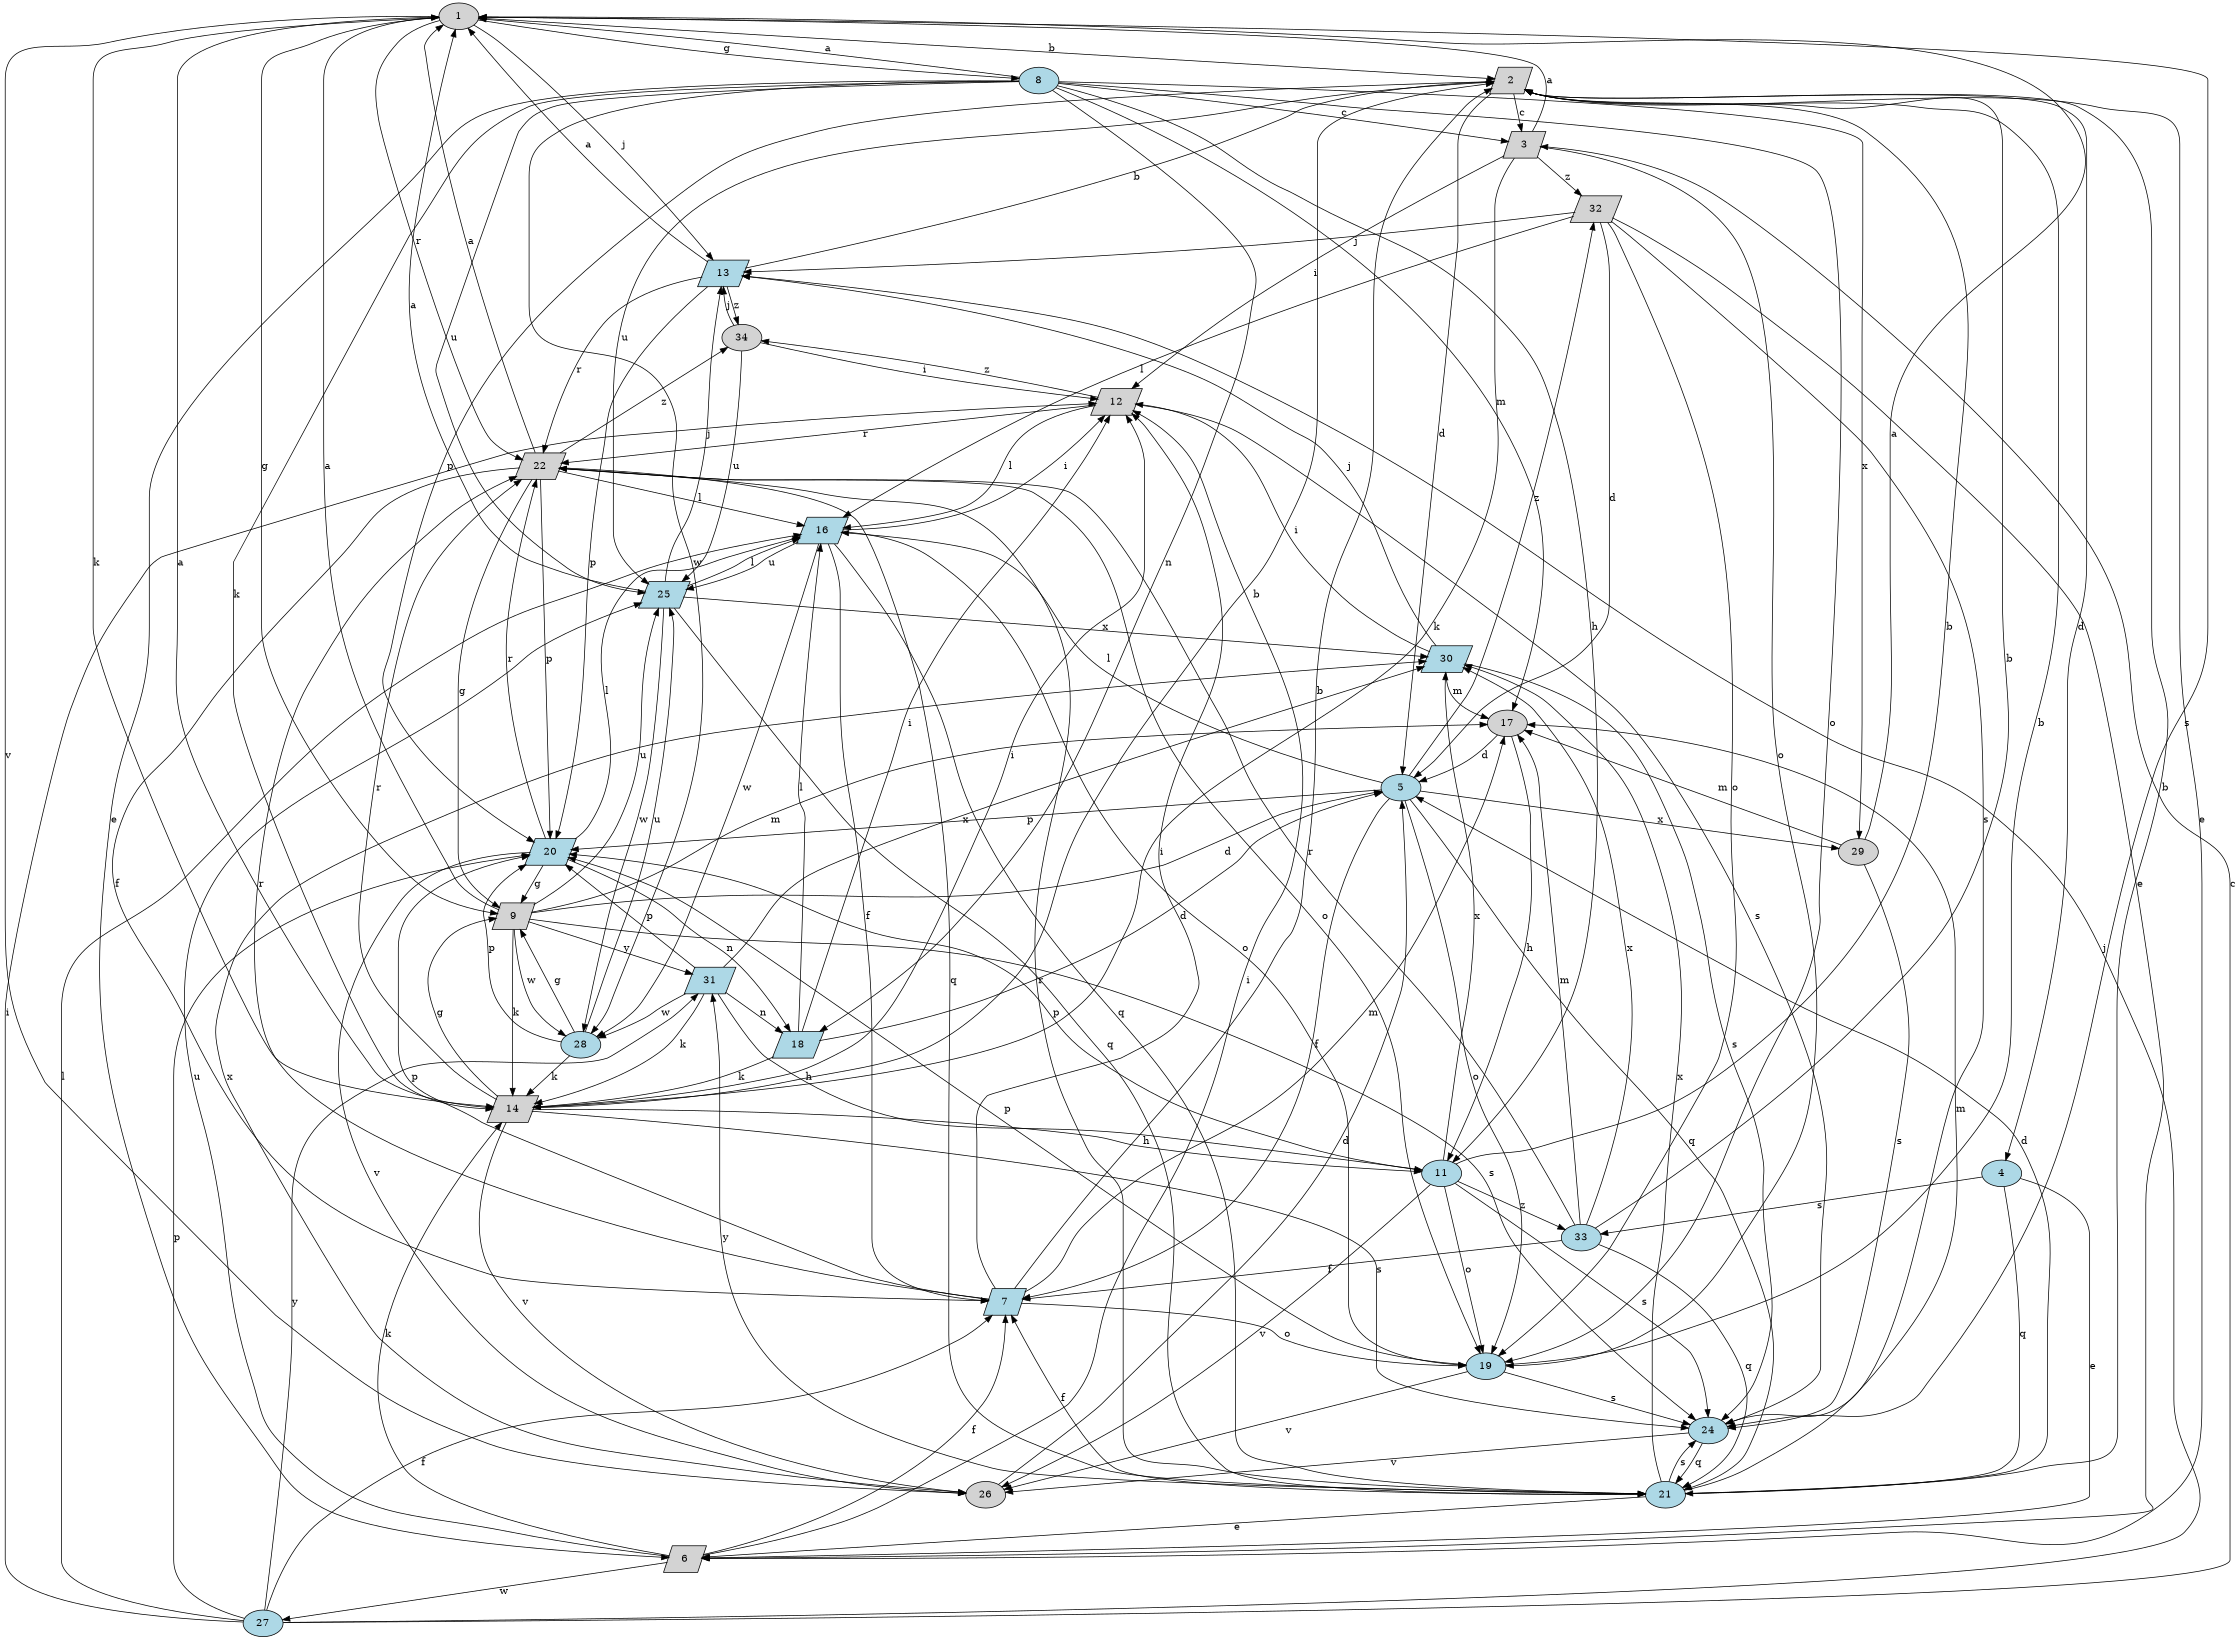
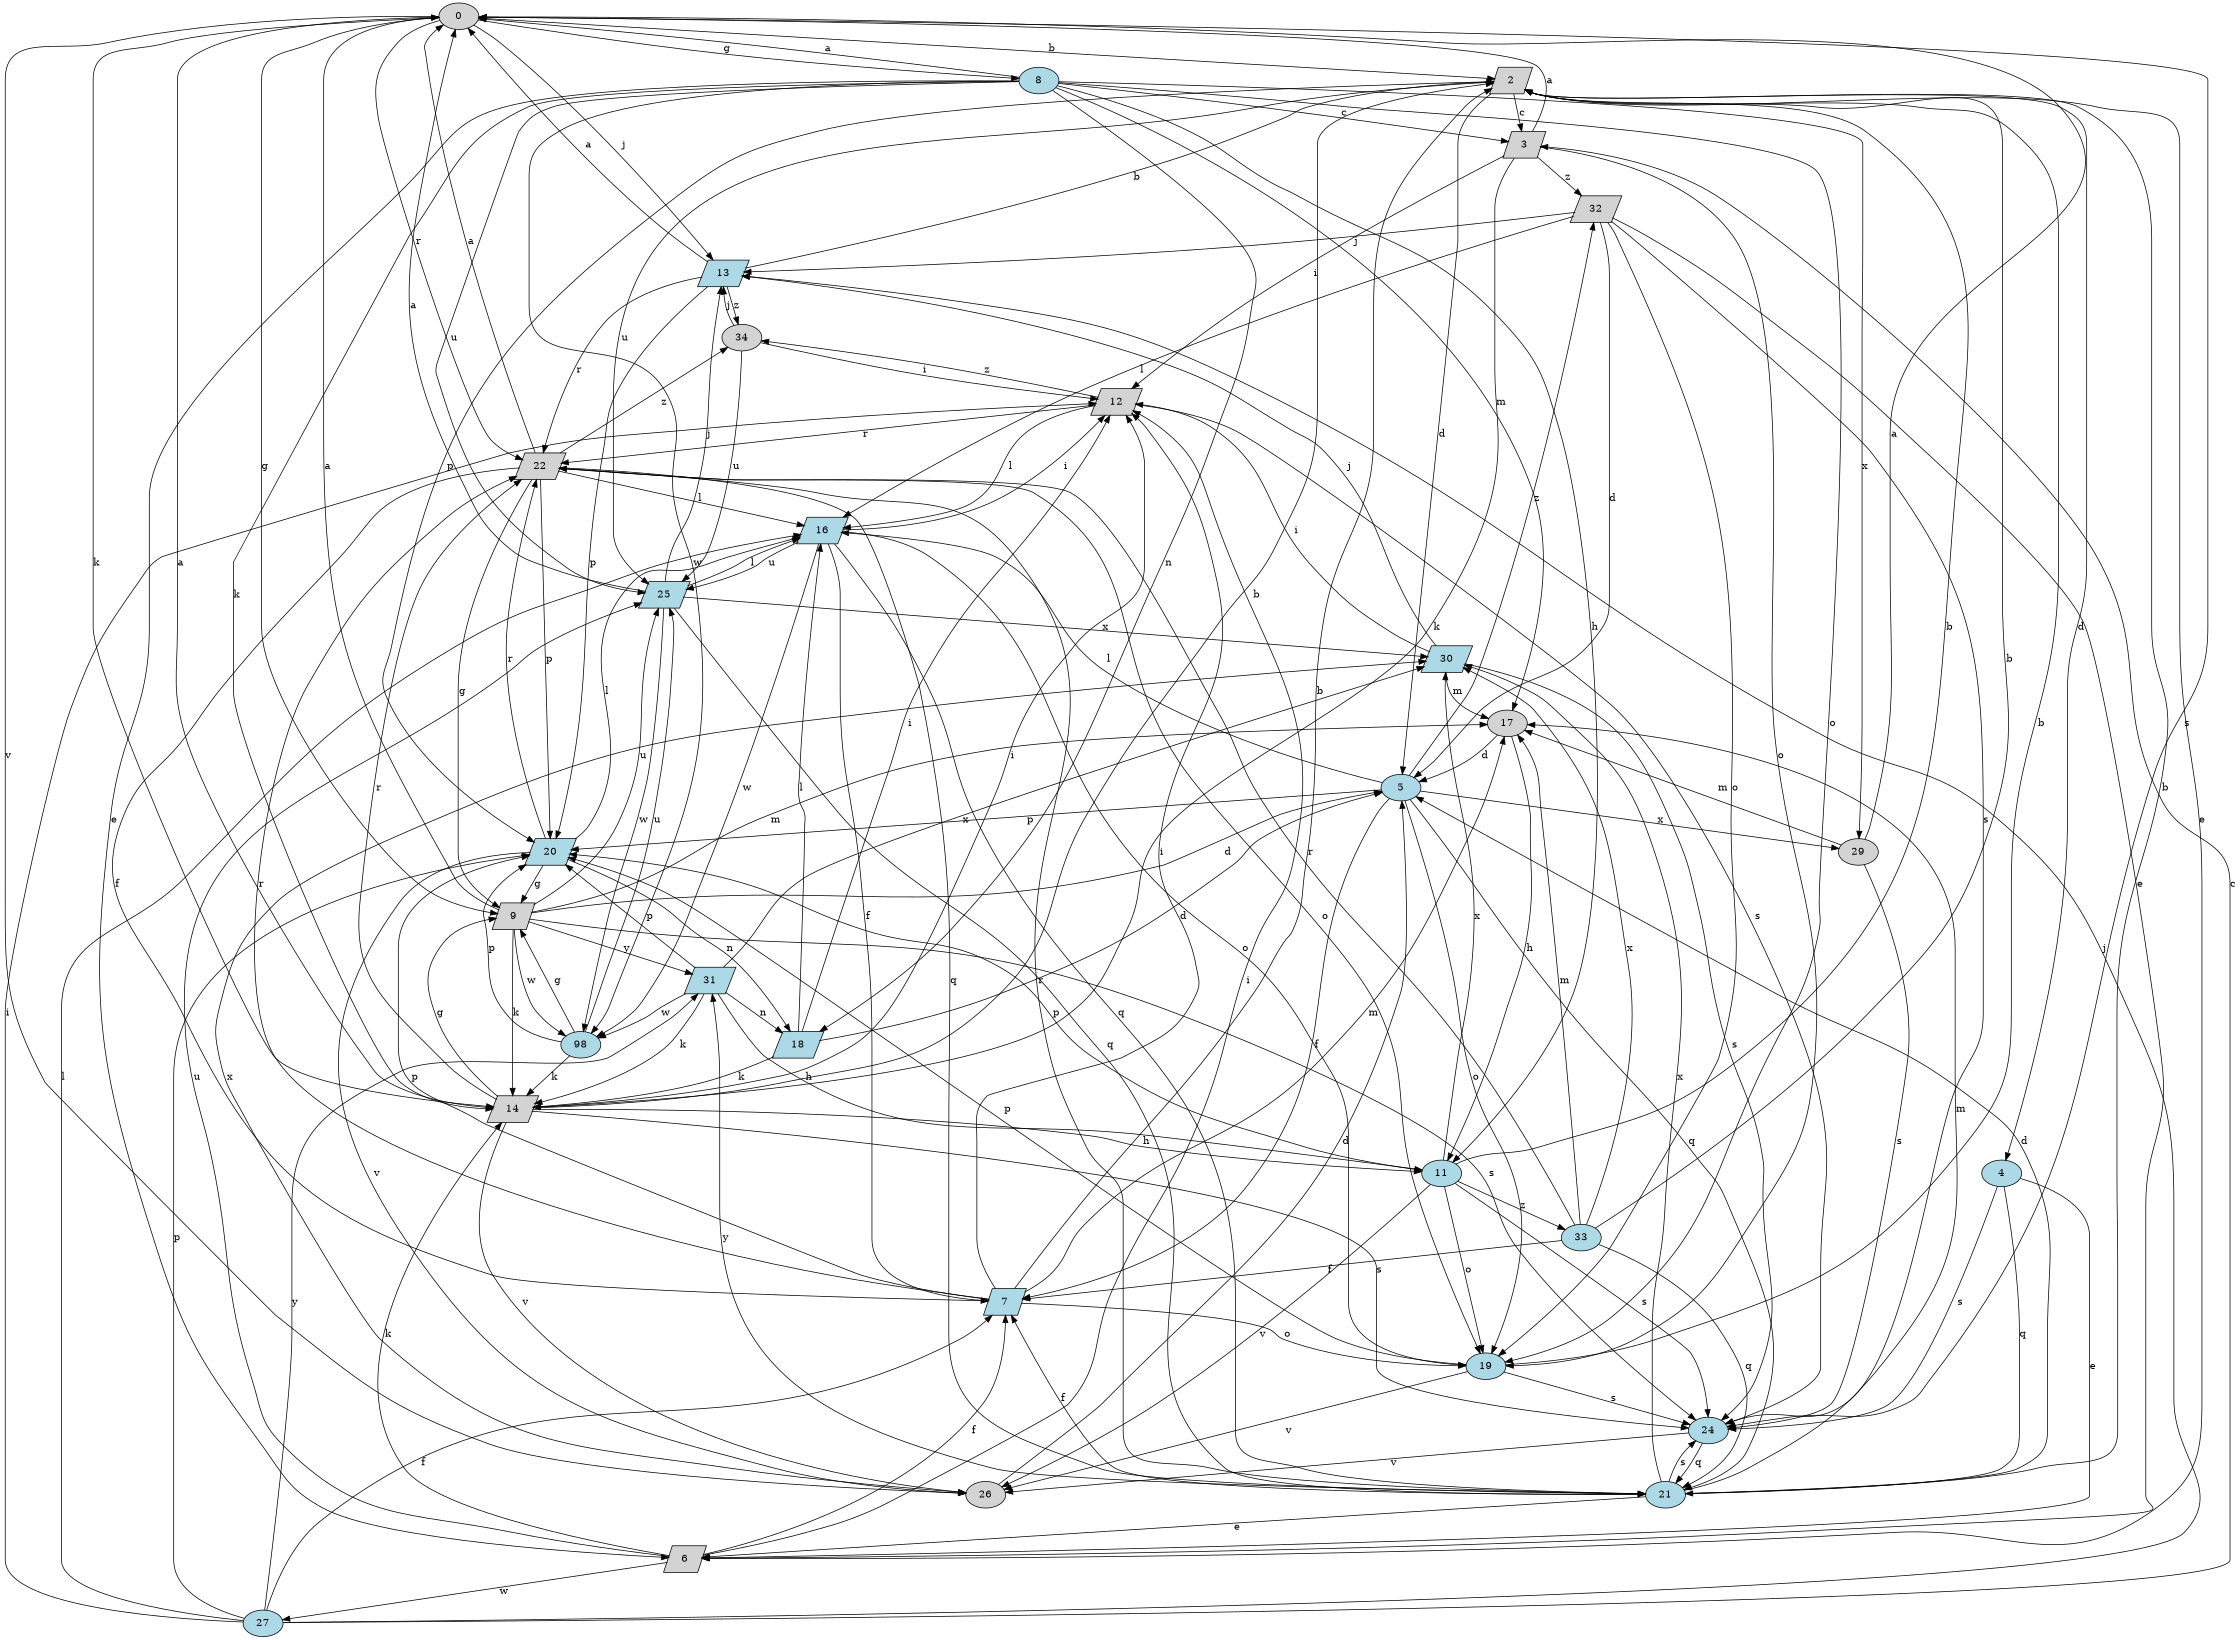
(459, 16) -> (459, 16)
(581, 1045) -> (581, 1045)
(1795, 1205) -> (1917, 1370)
